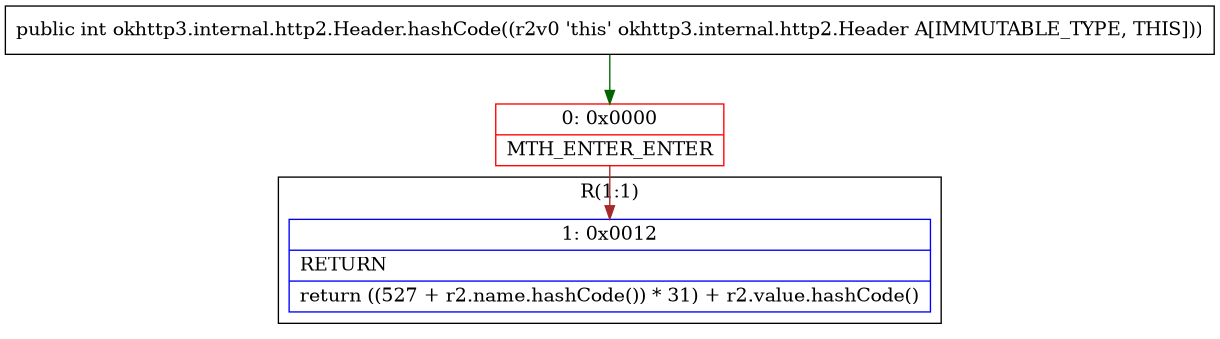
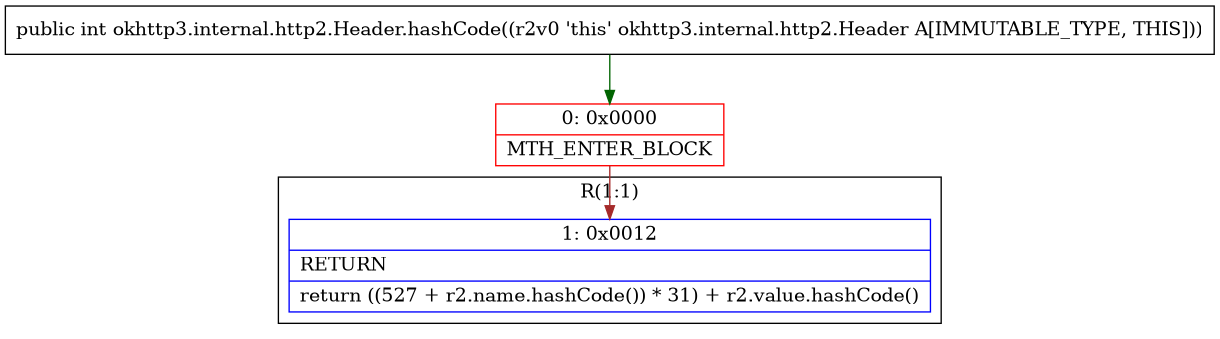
(610, 150) -> (610, 150)
